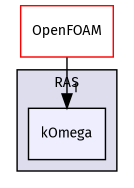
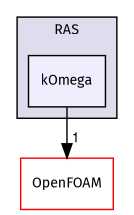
(67, 78) -> (67, 127)
